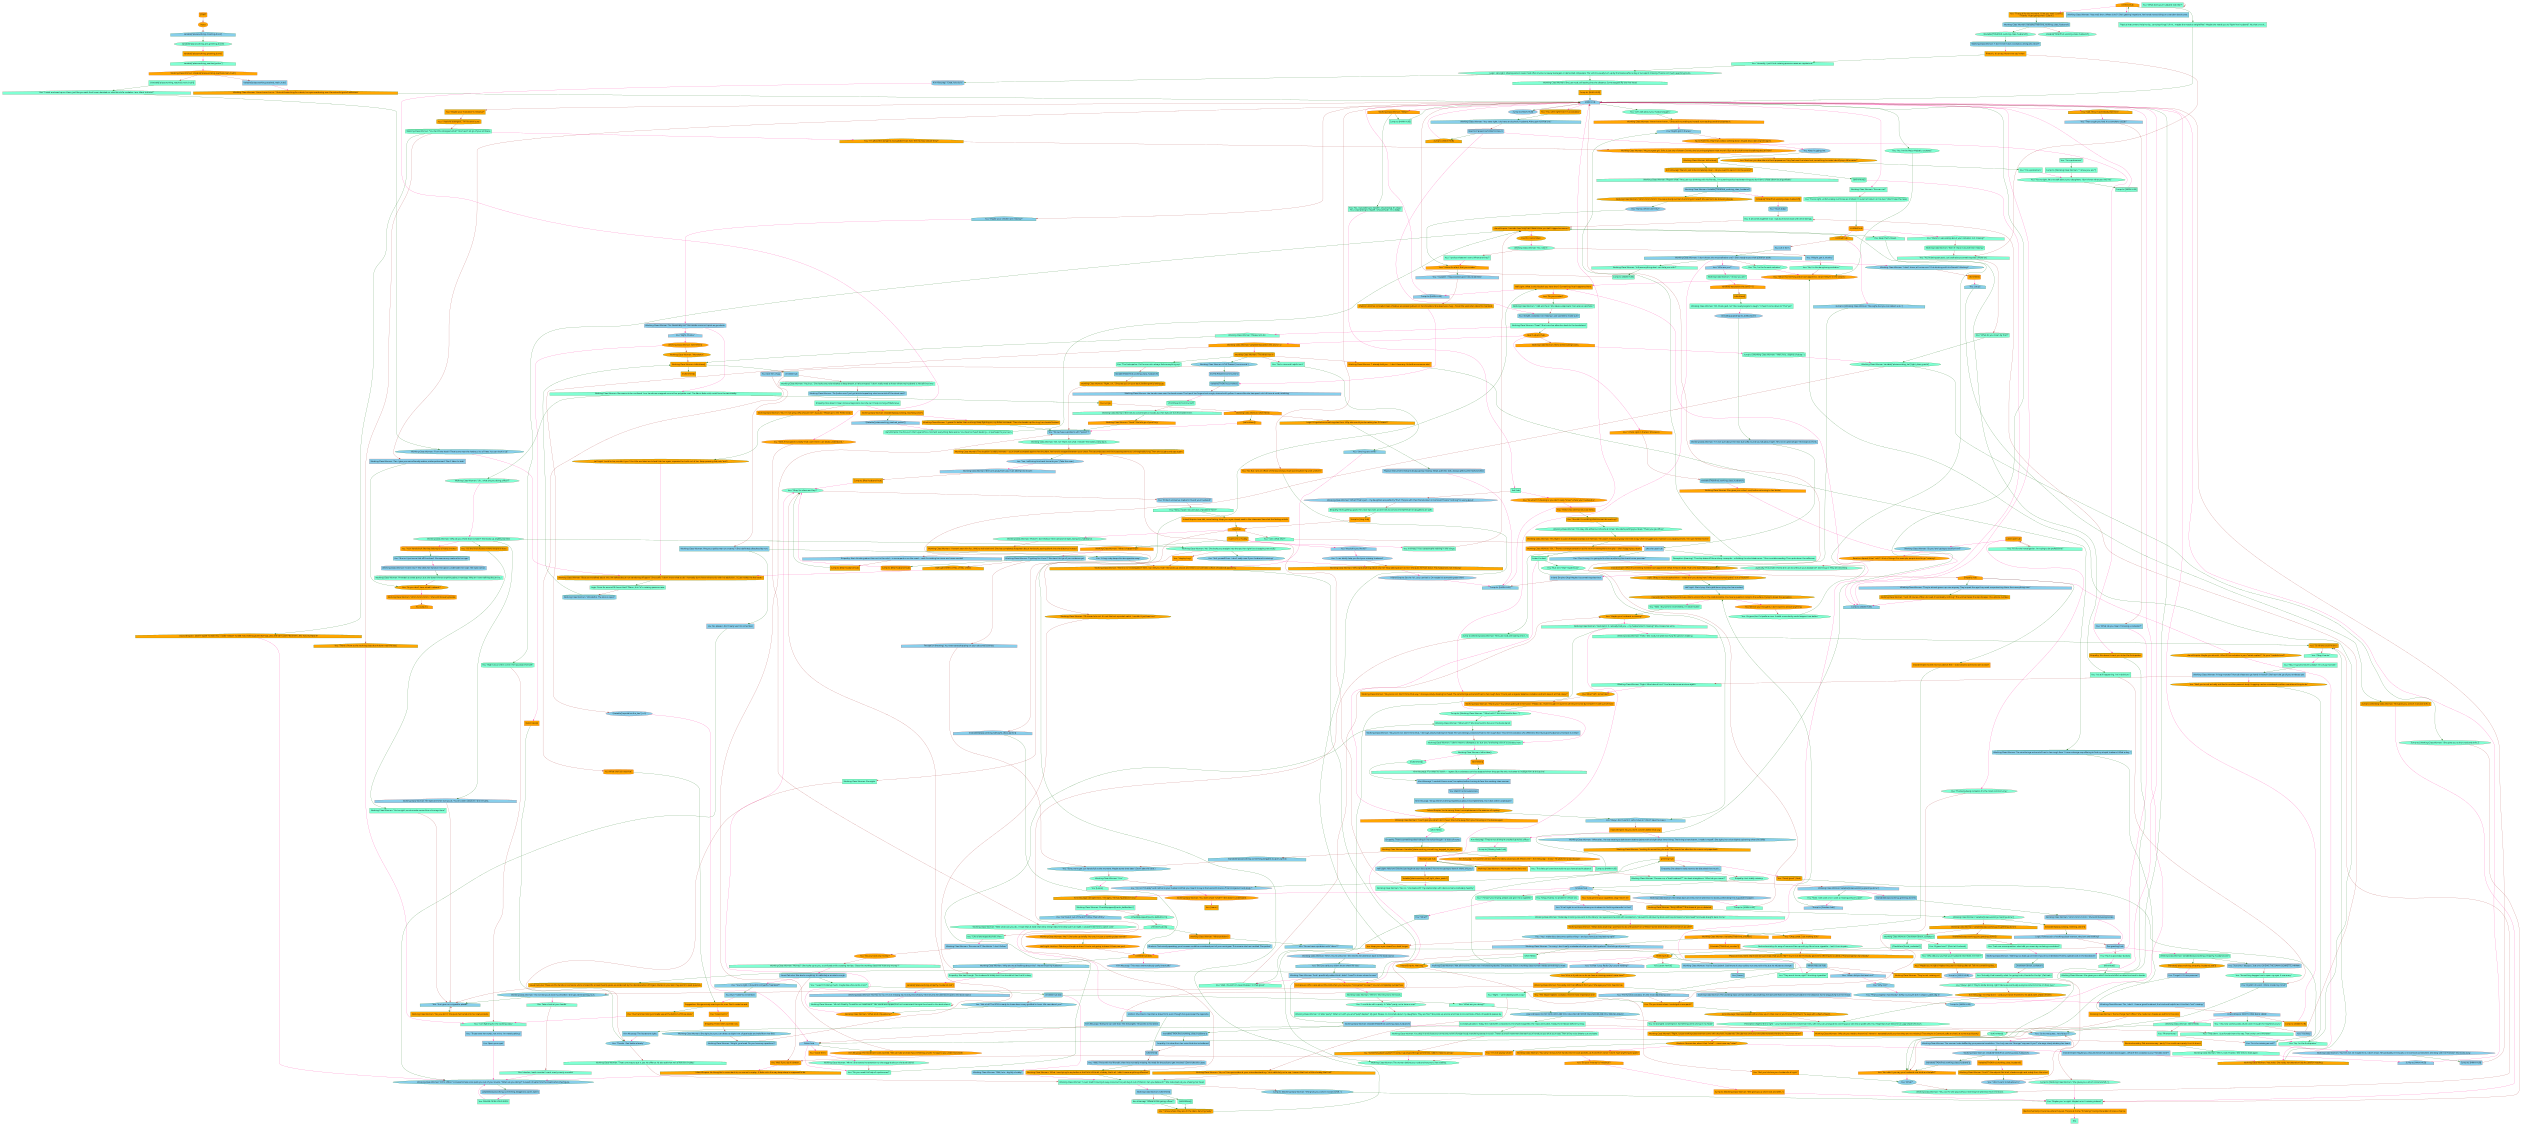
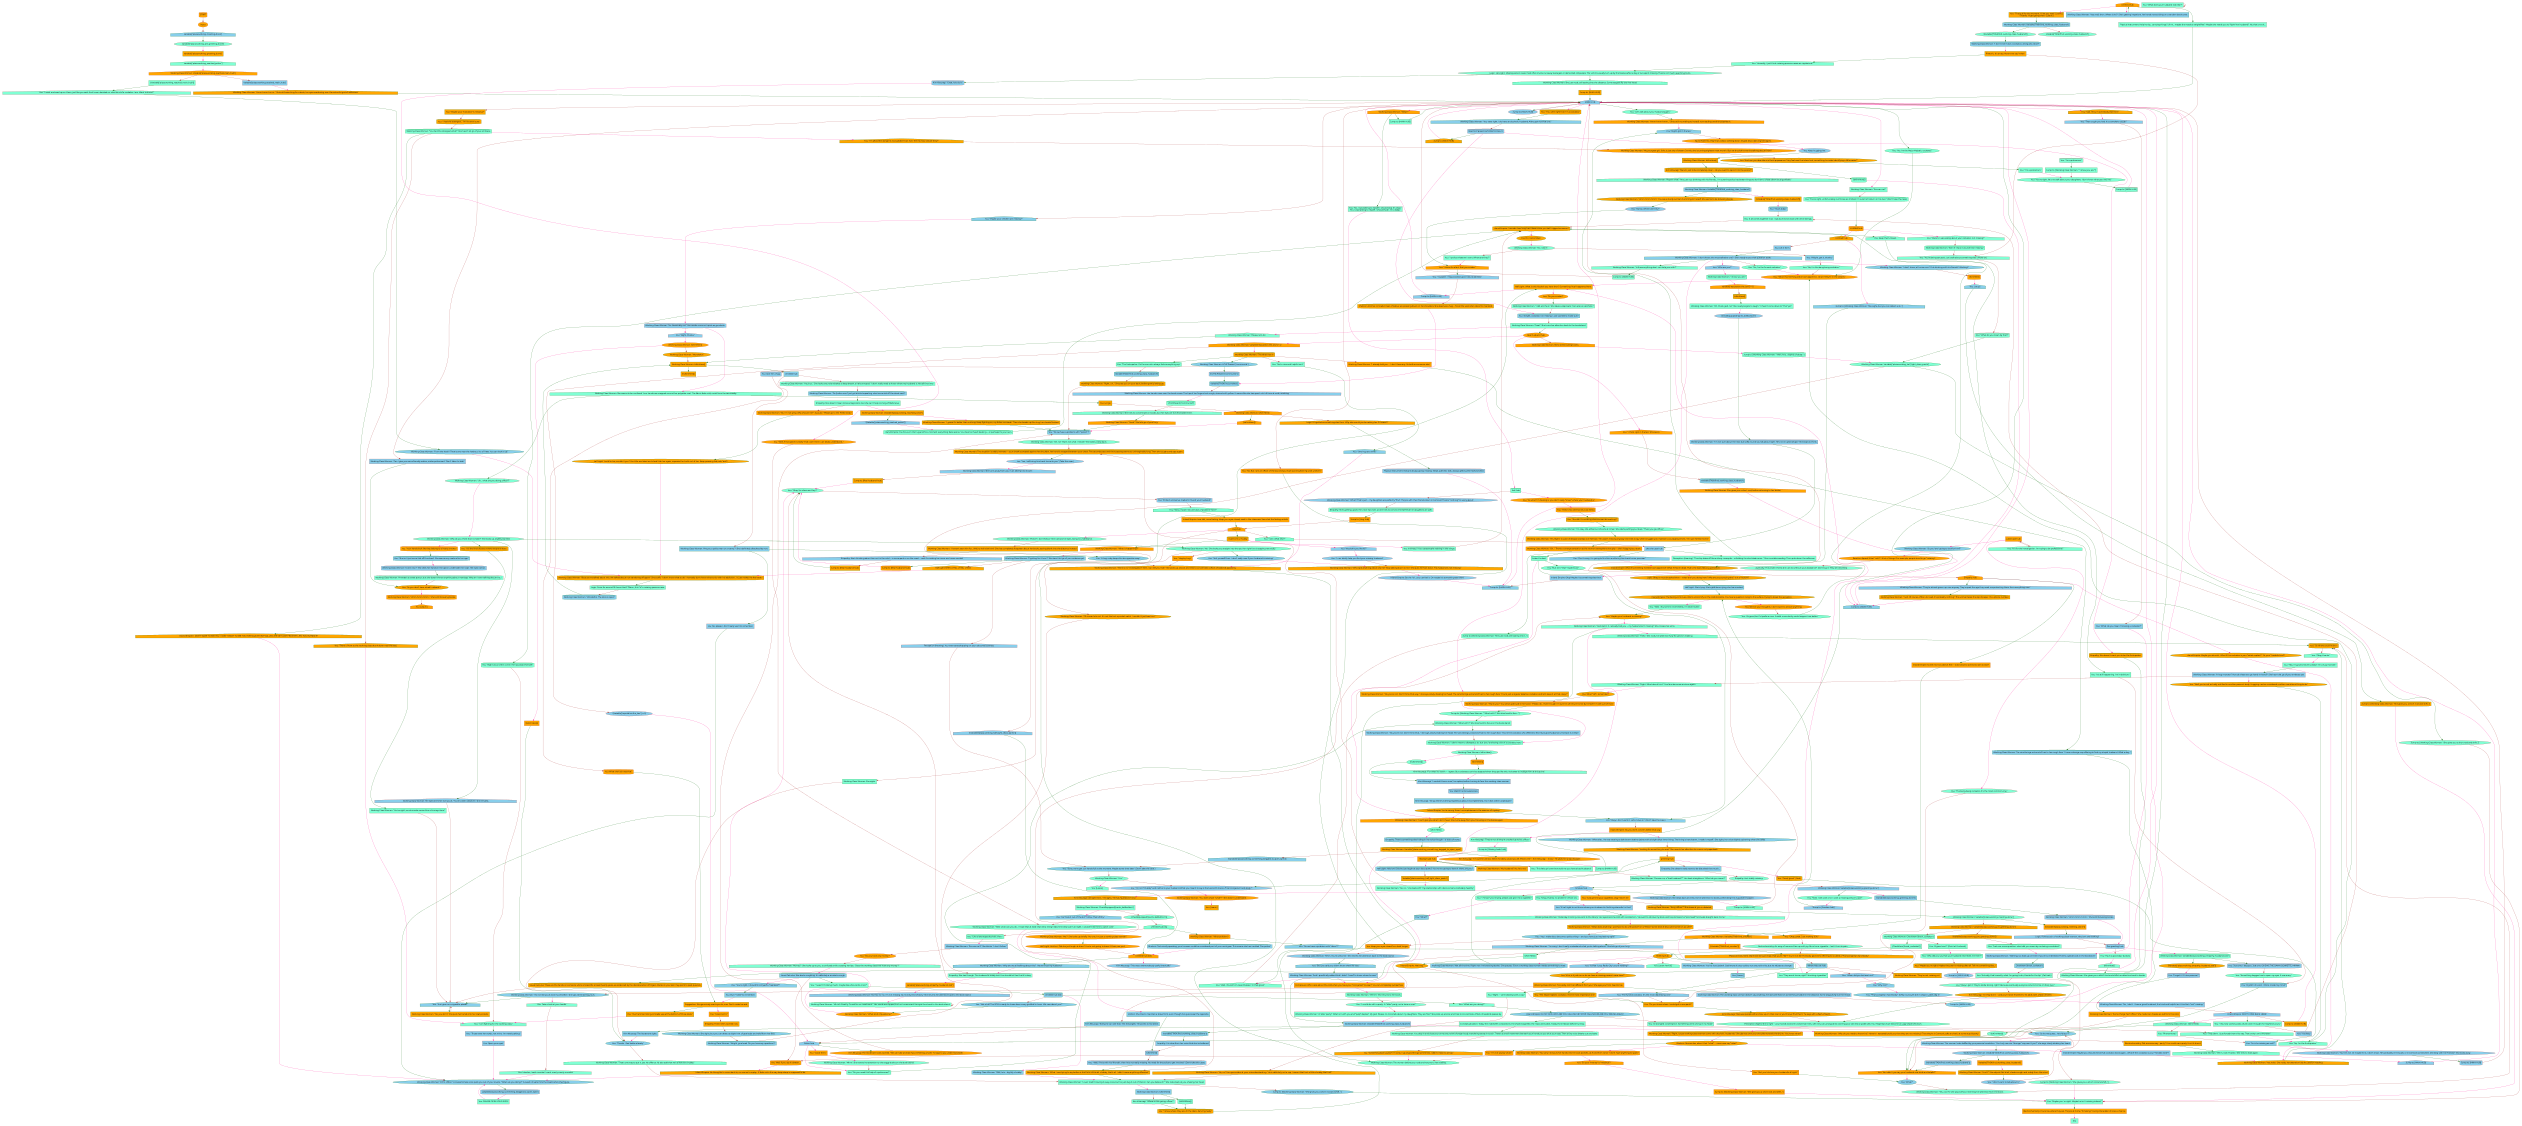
(2014, 539) -> (2014, 539)
